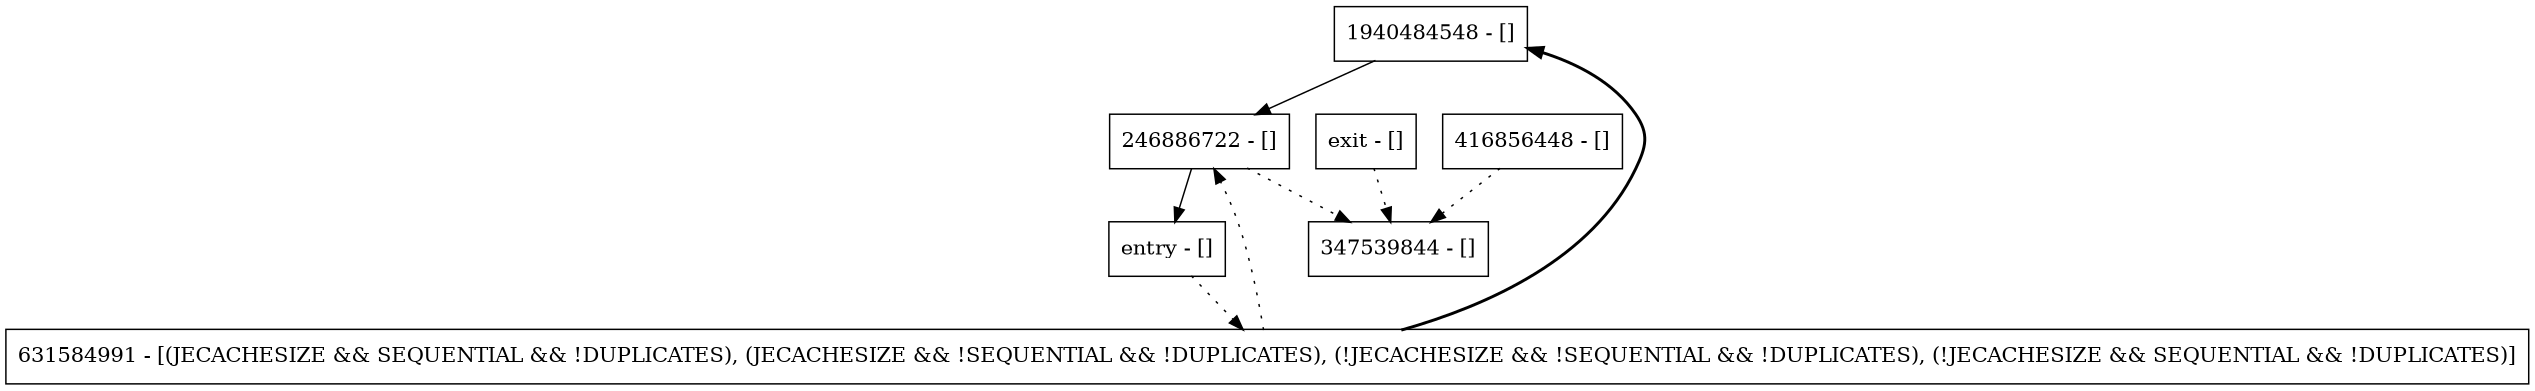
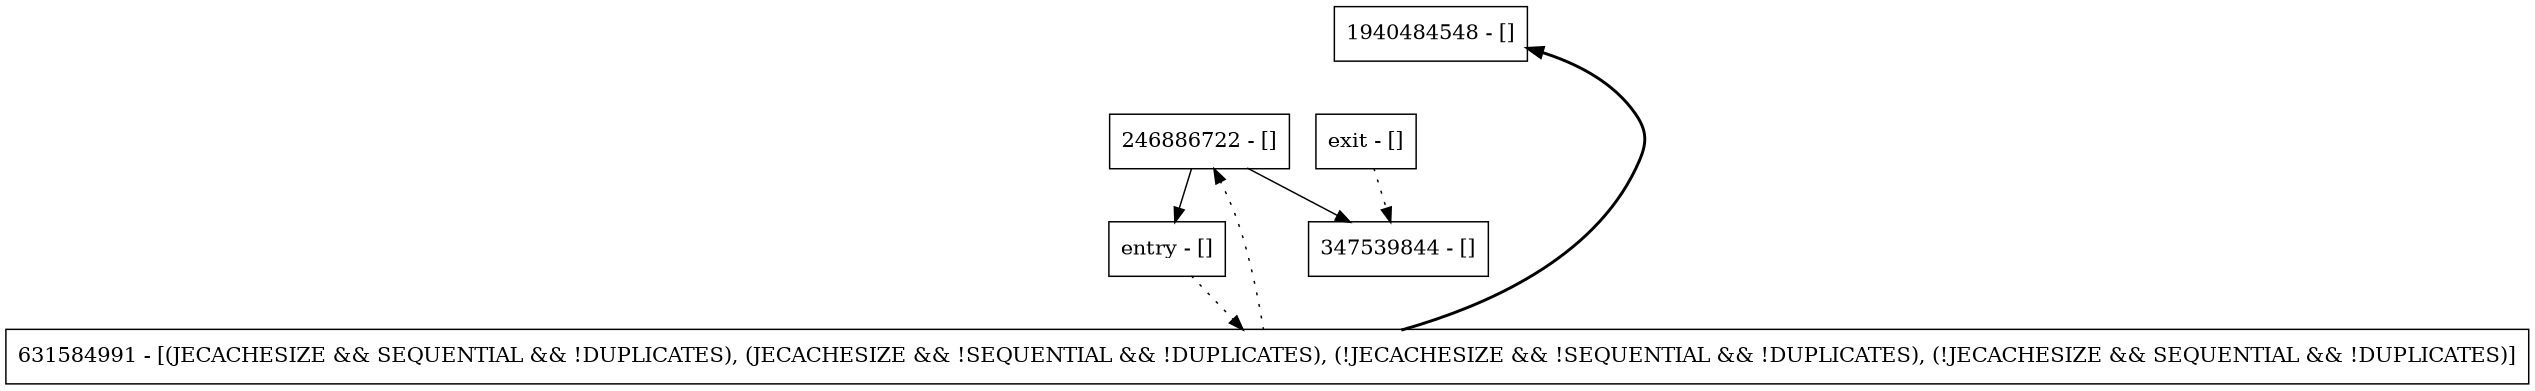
(1322, 85) -> none
(1533, 141) -> none
(1292, 192) -> (1292, 192)
